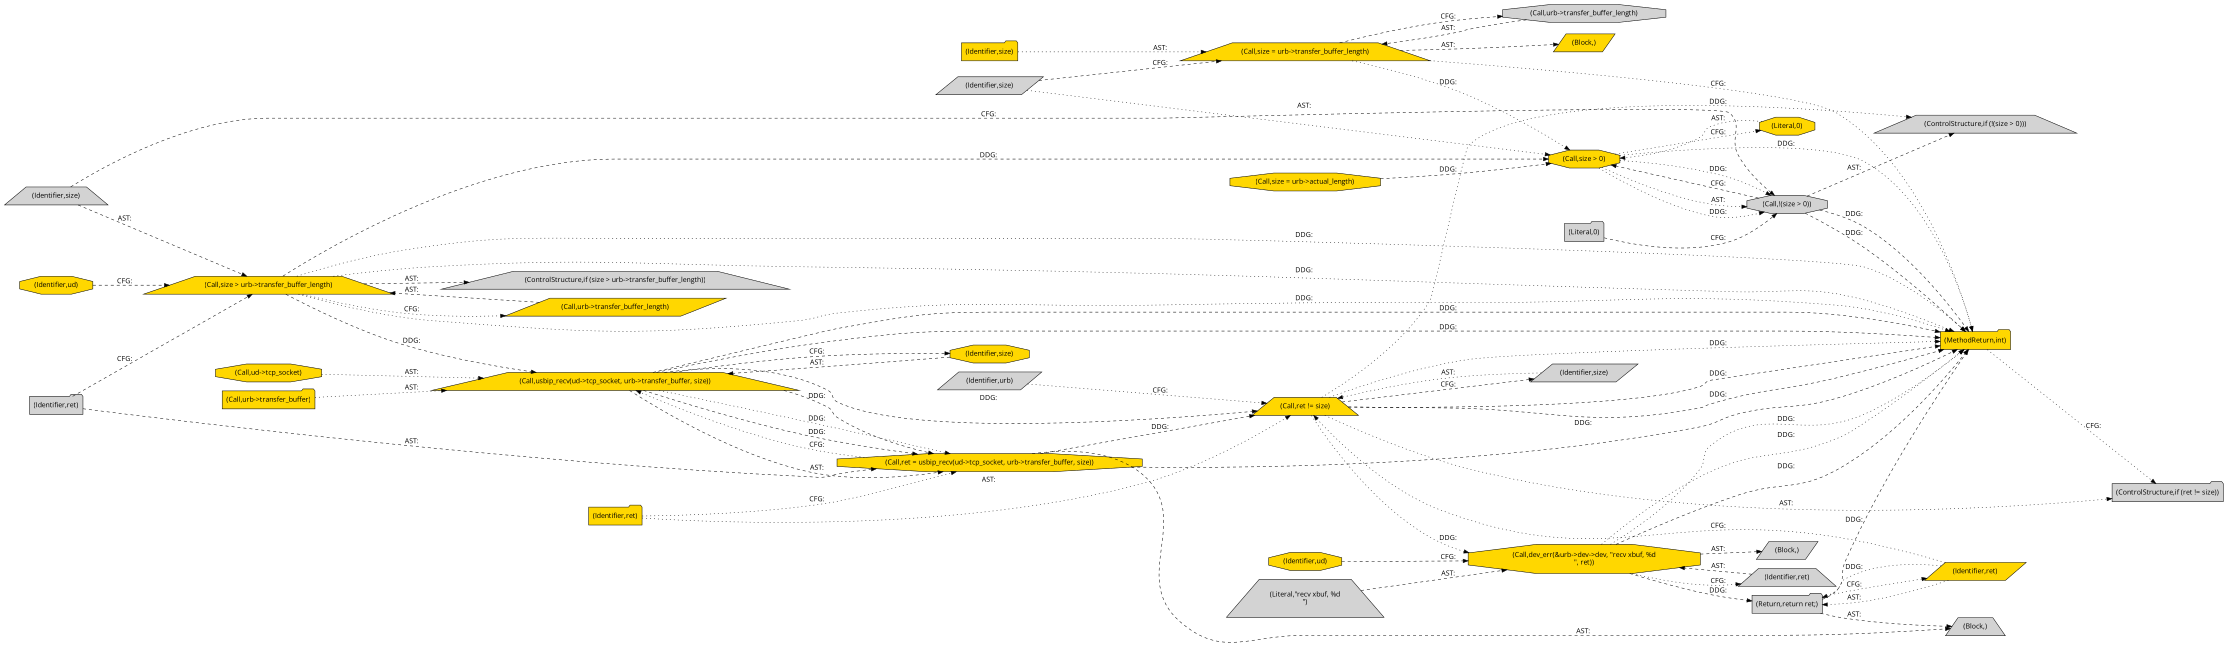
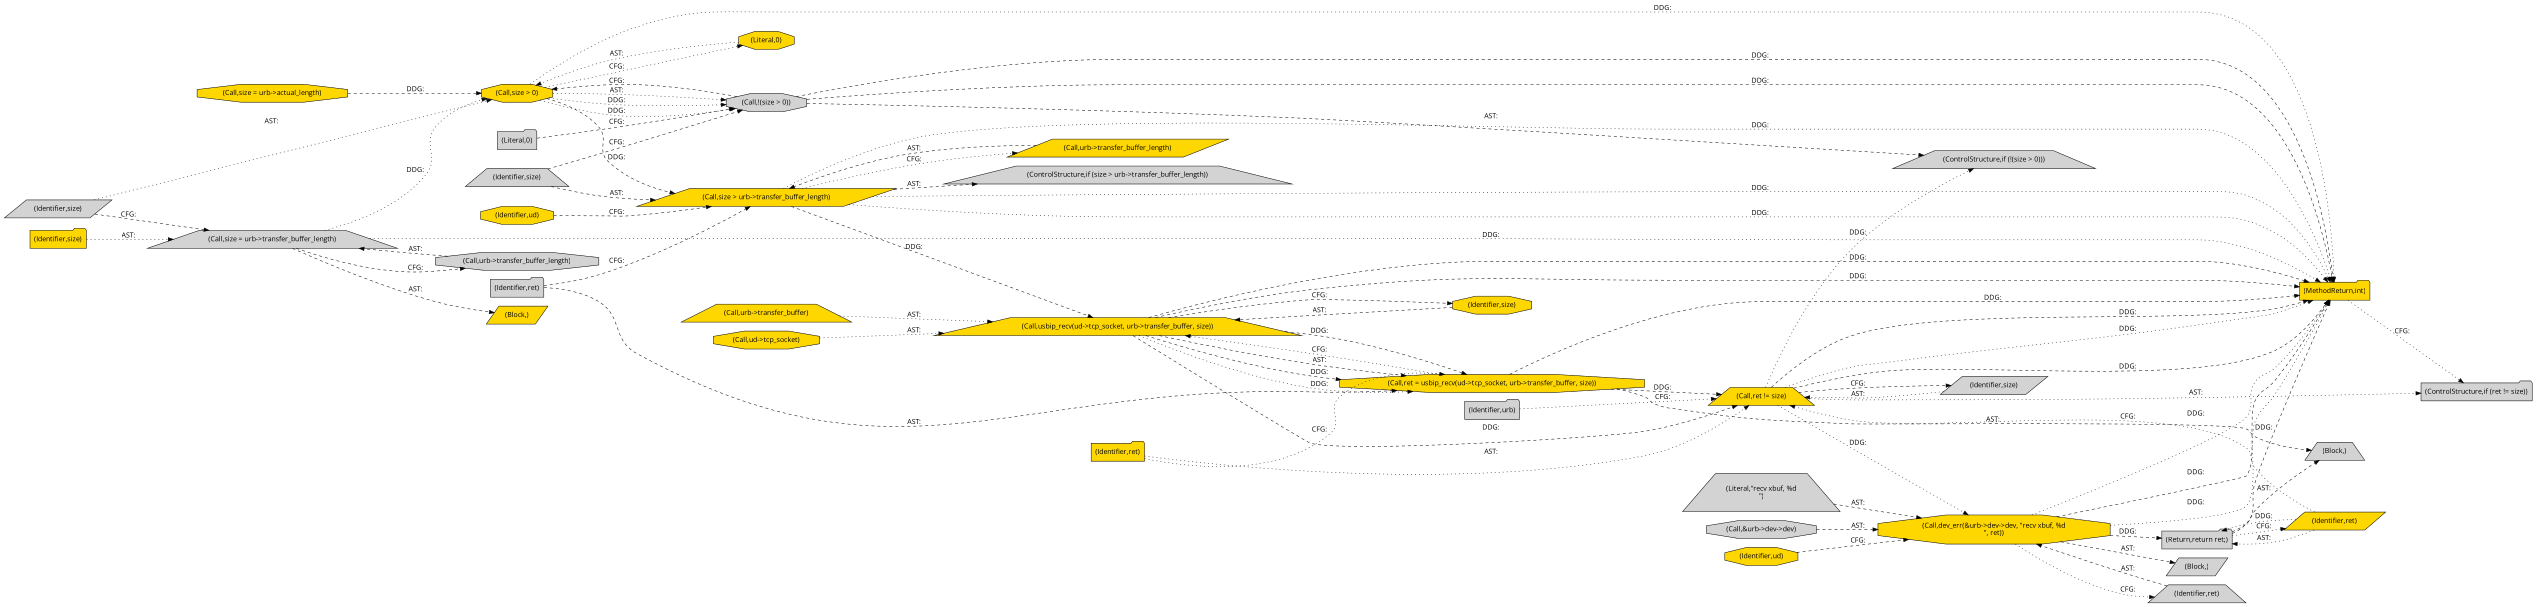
(1305, 52) -> (272, 239)
(1719, 84) -> (1492, 235)
(901, 159) -> (603, 149)
(269, 285) -> (766, 197)
(990, 381) -> (1492, 410)
(269, 400) -> (766, 313)
none -> (1761, 530)
